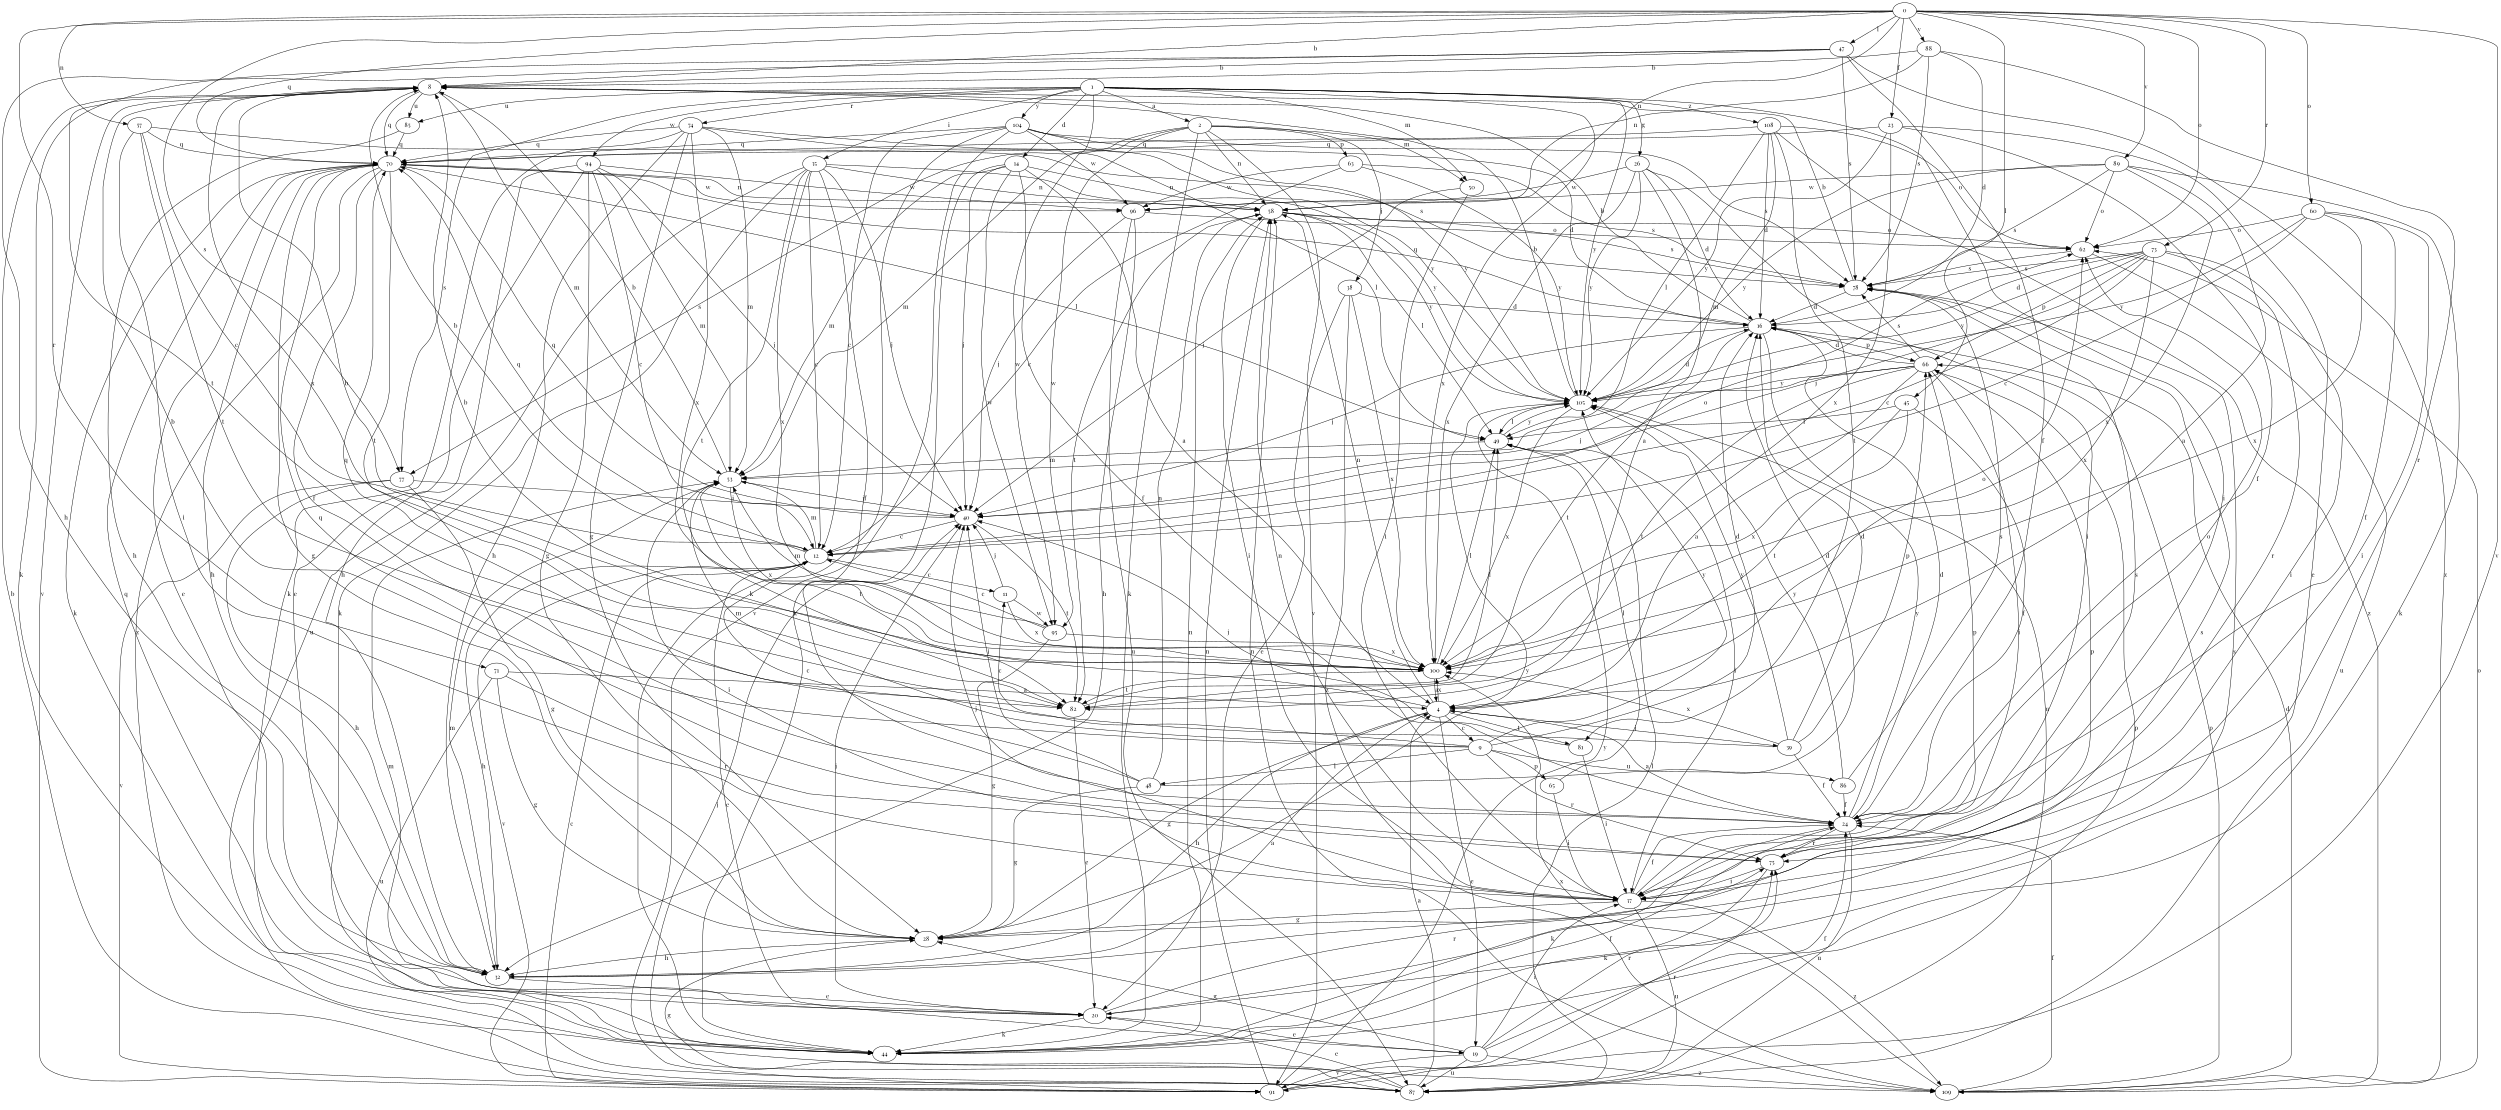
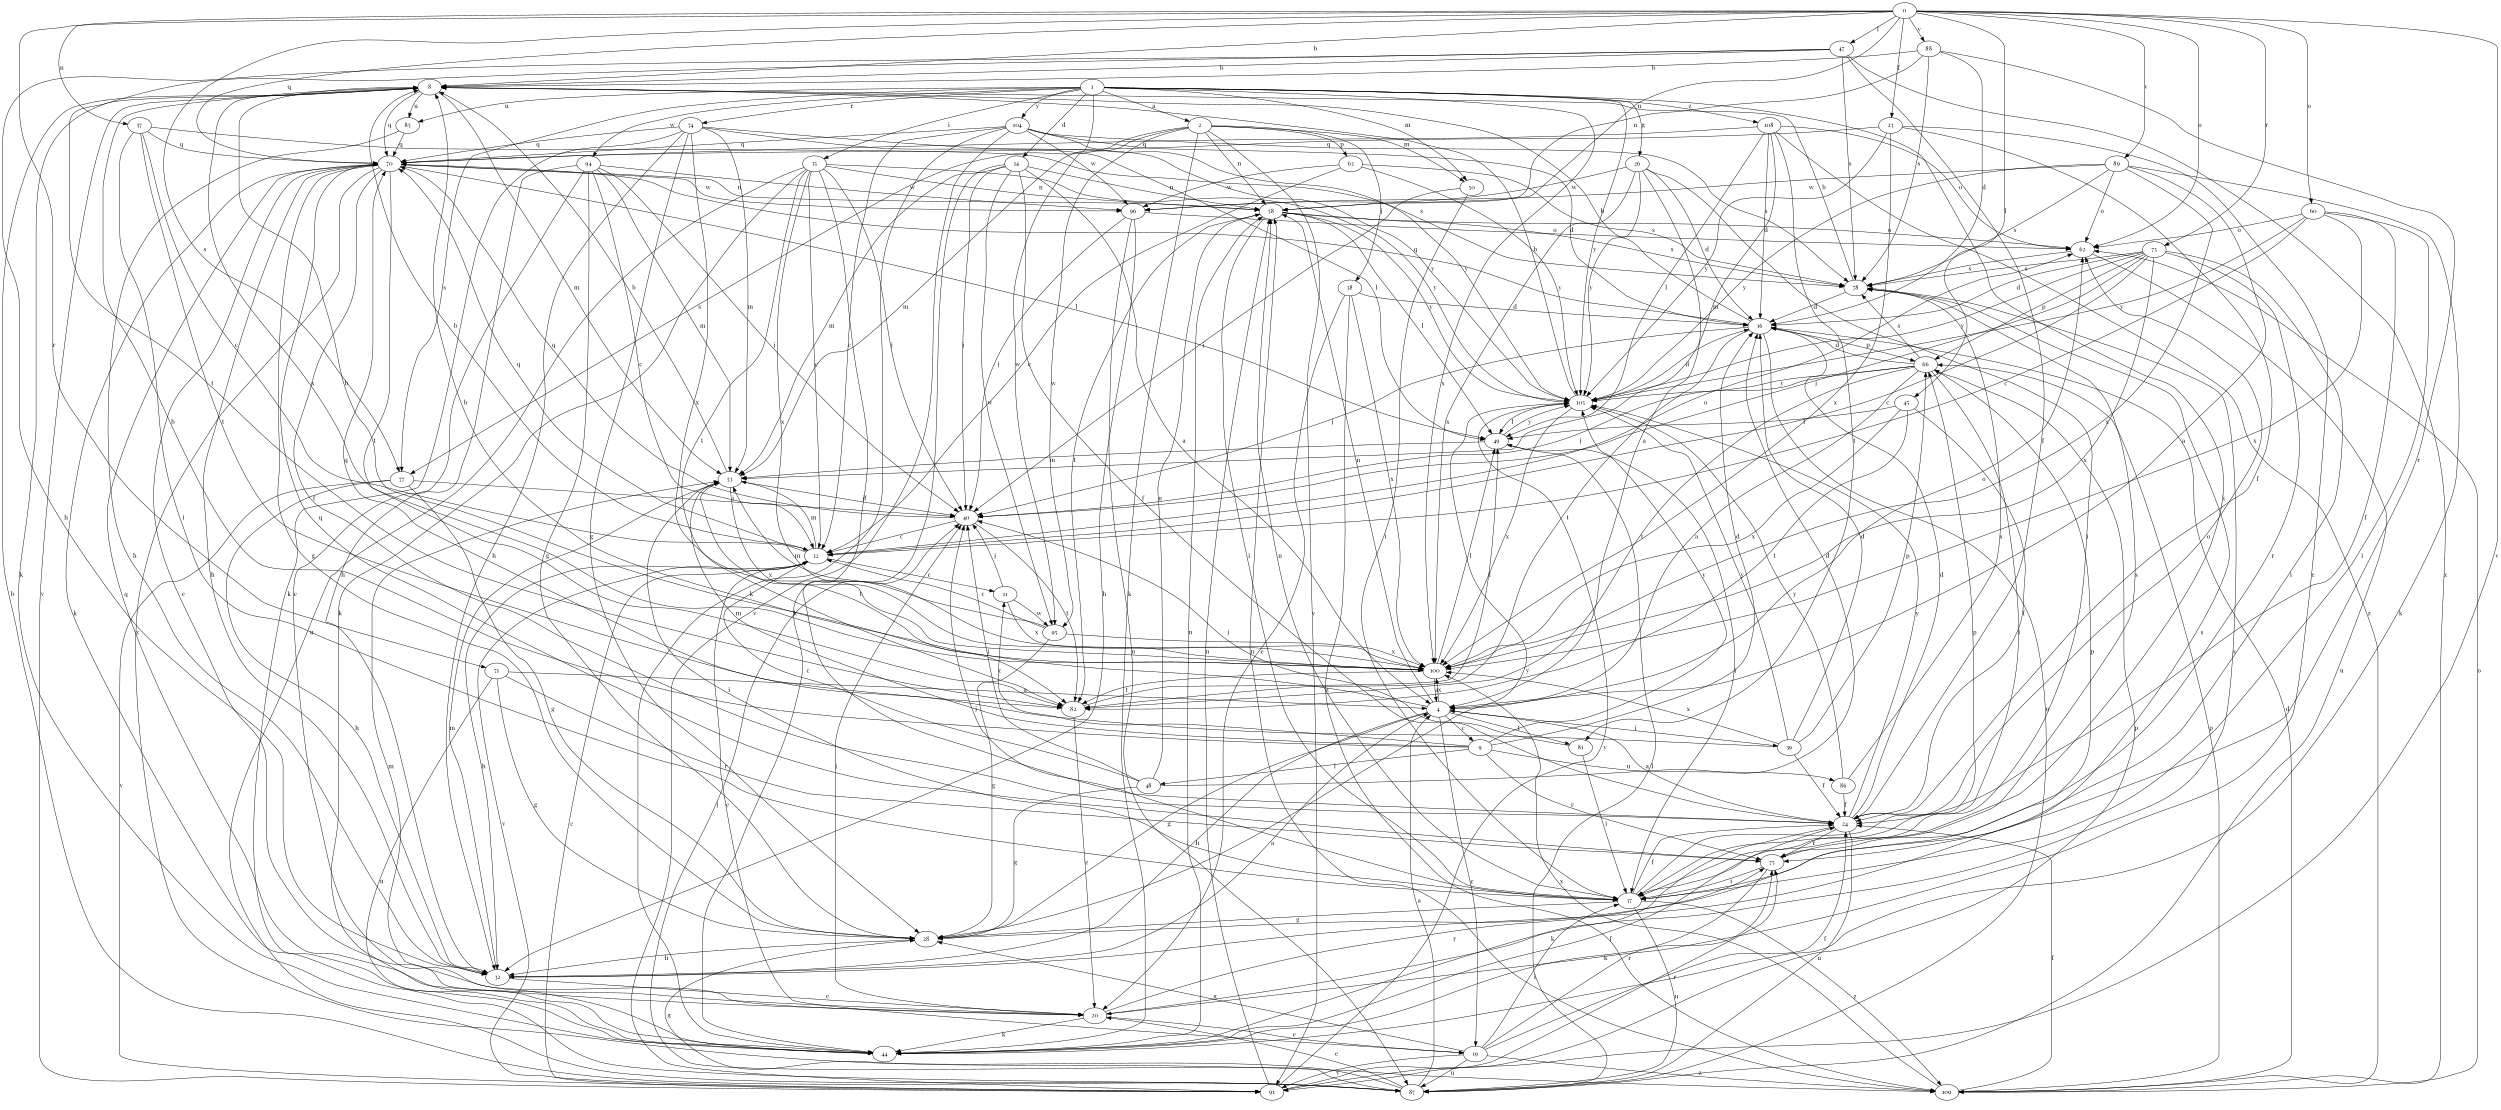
(1552, 786) -> none
